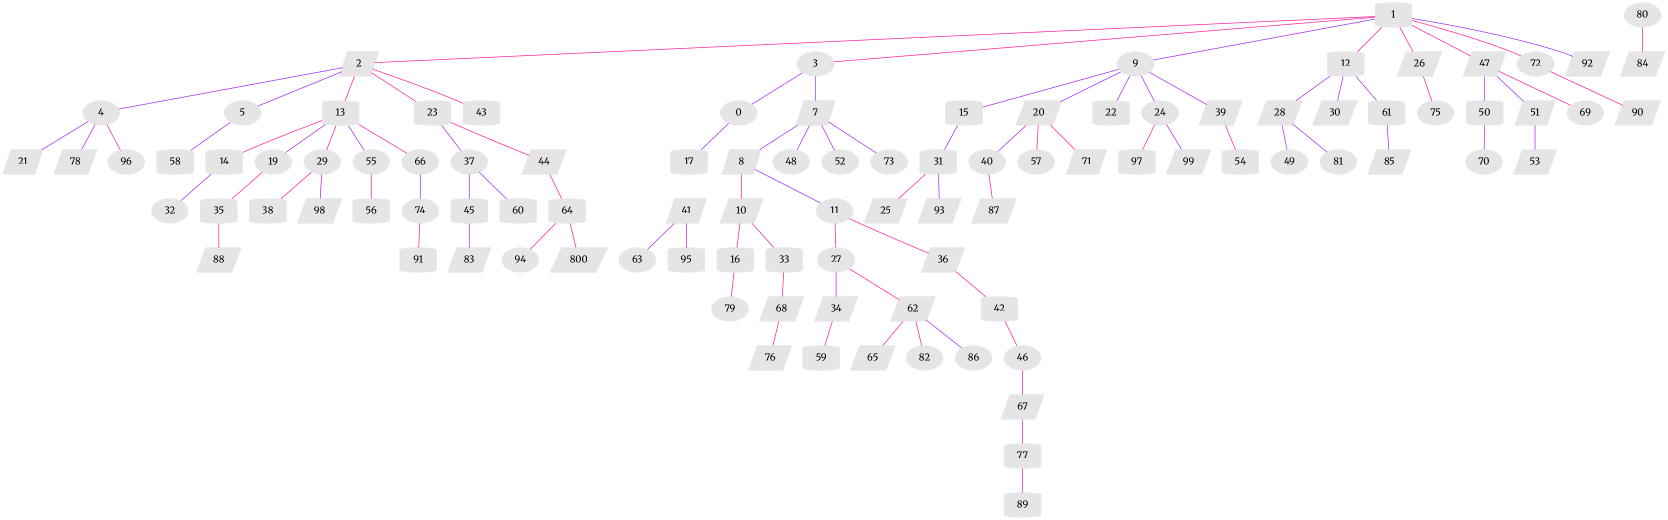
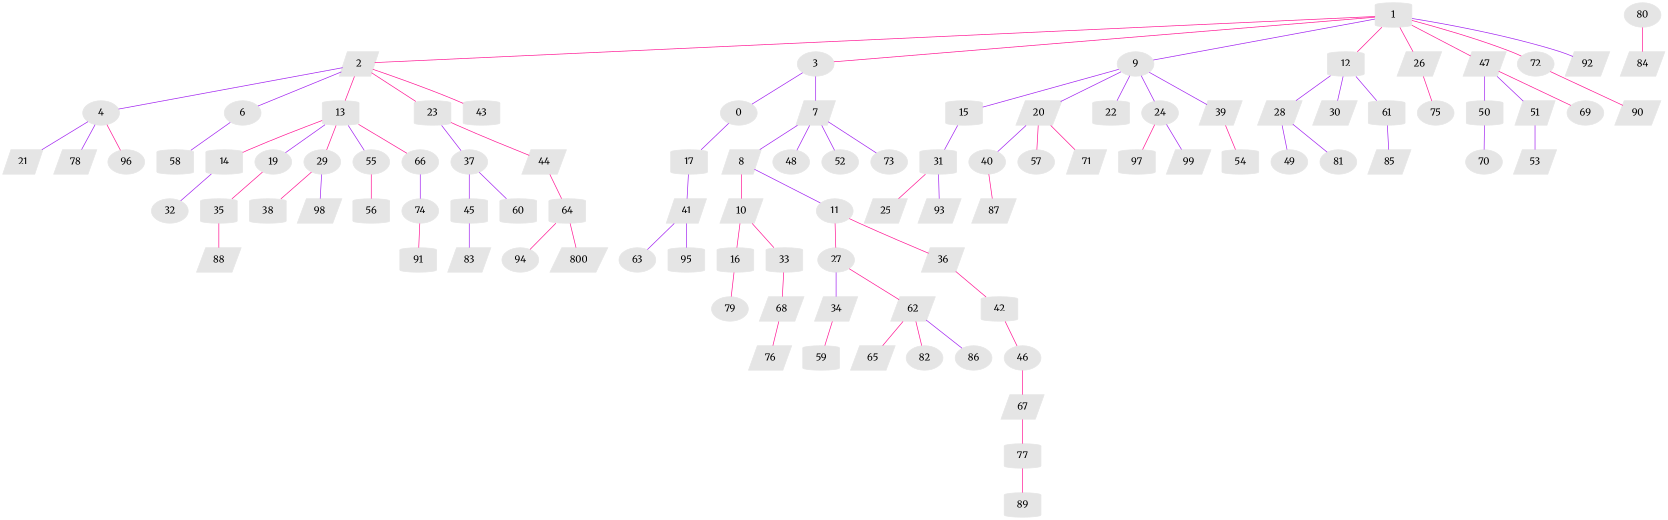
(243, 113) -> (243, 113)
none -> (688, 187)
